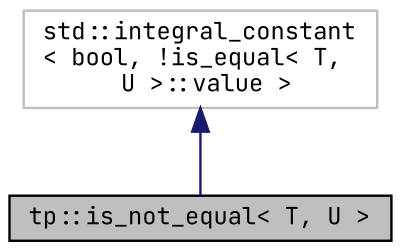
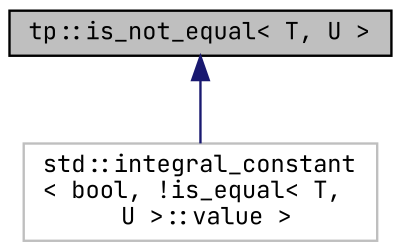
(200, 164) -> (200, 112)
